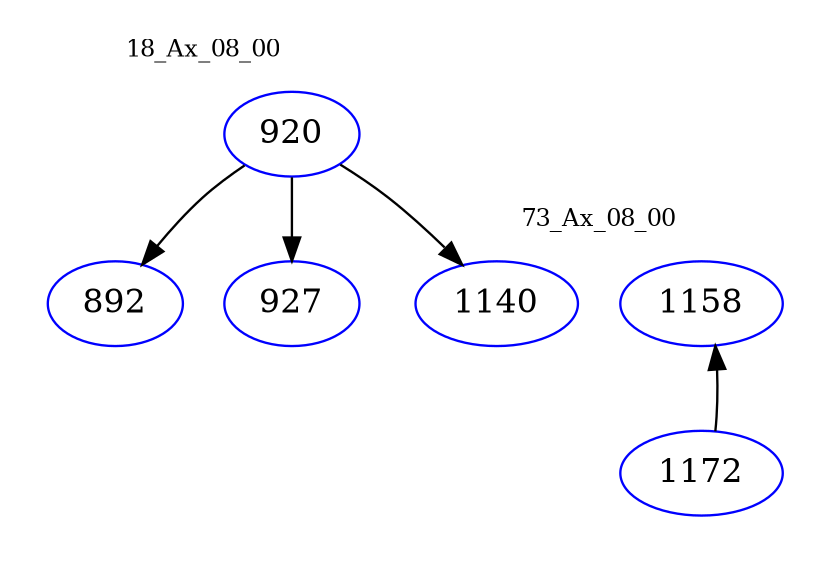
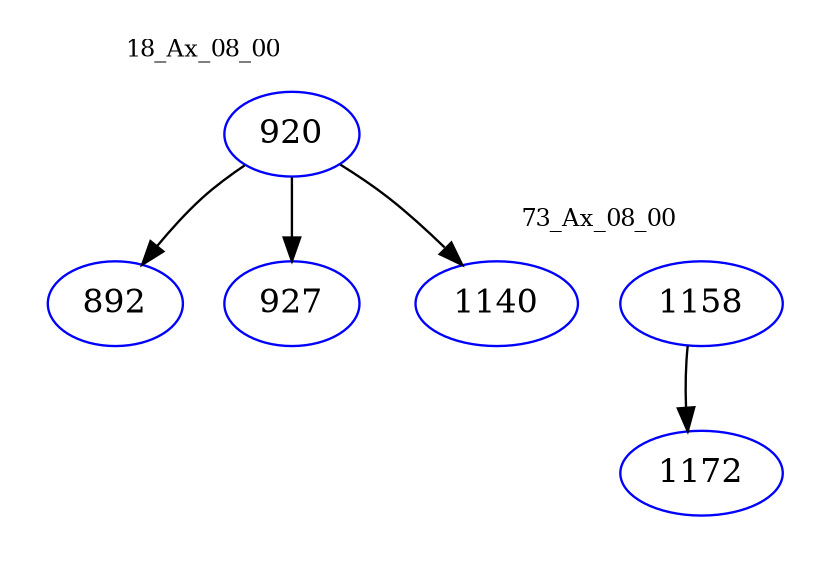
(717, 401) -> (686, 377)
